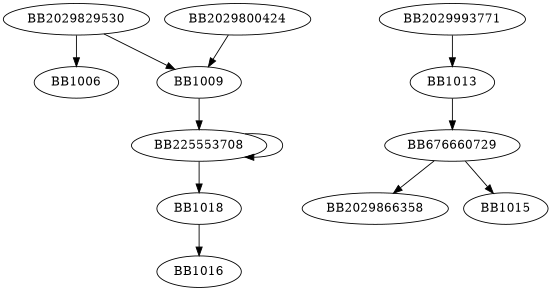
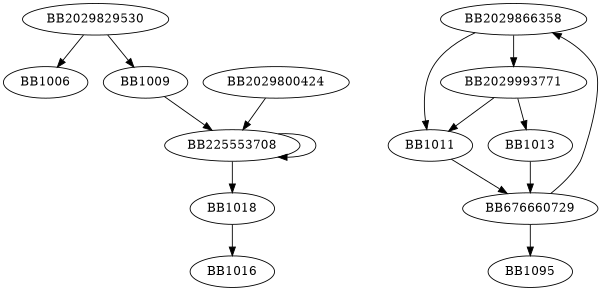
(221, 47) -> (257, 110)
none -> (514, 47)
none -> (430, 145)
(506, 209) -> (530, 272)
